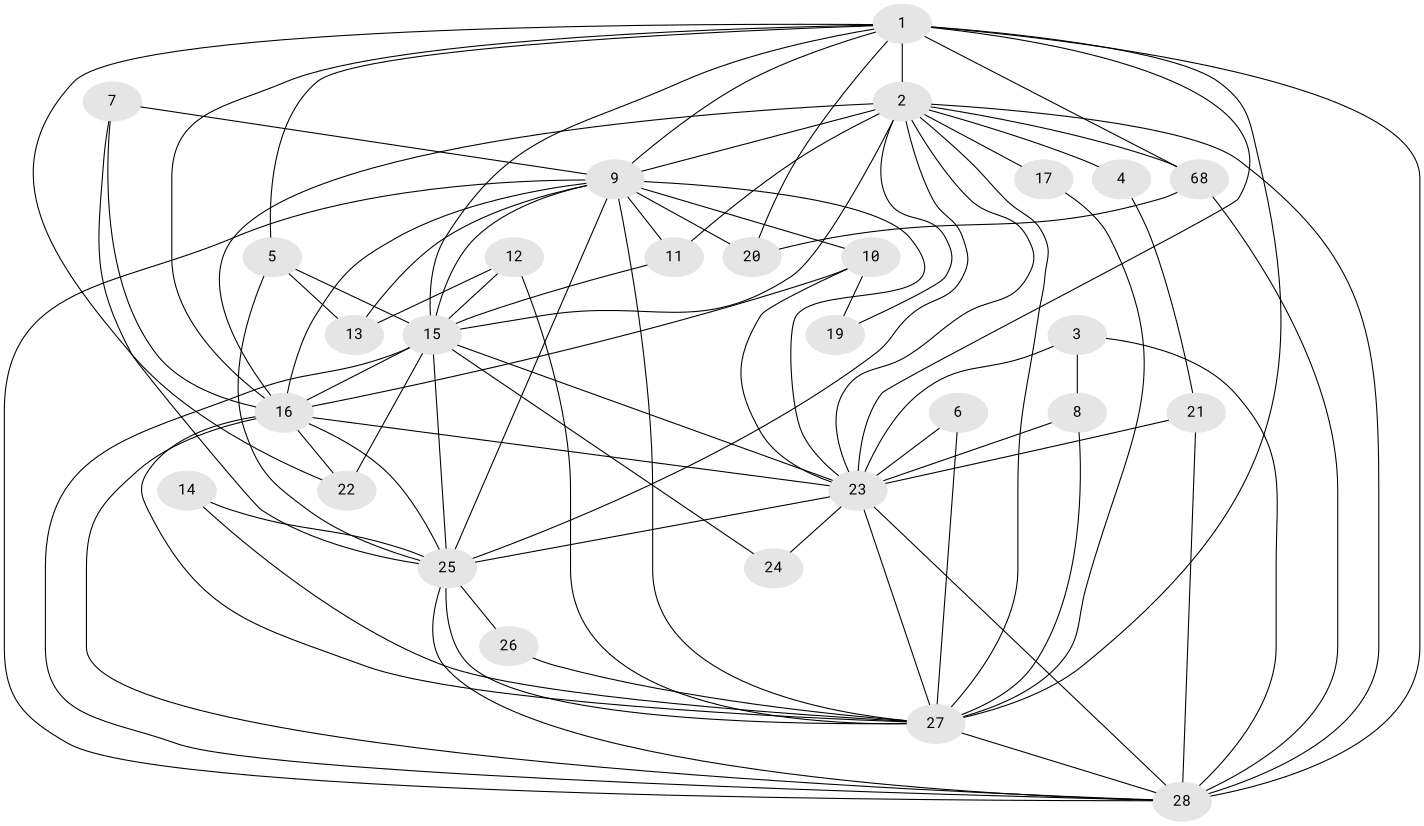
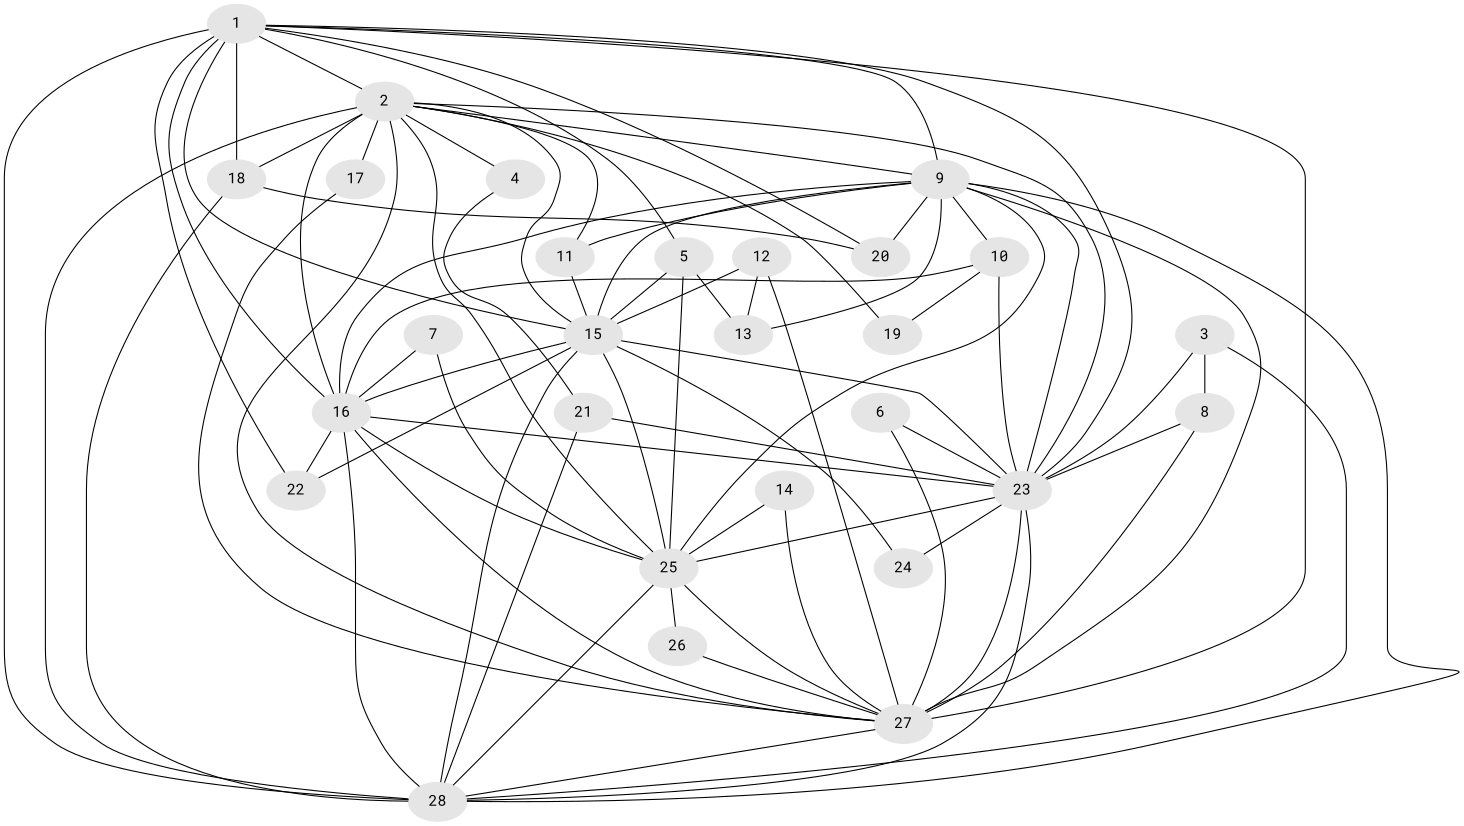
(364, 140) -> none
(1199, 179) -> (237, 179)
